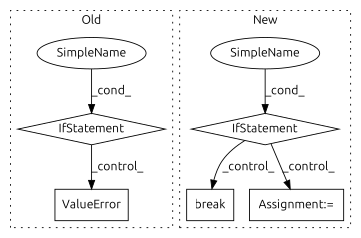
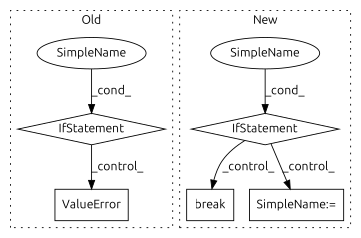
(297, 205) -> (297, 205)
